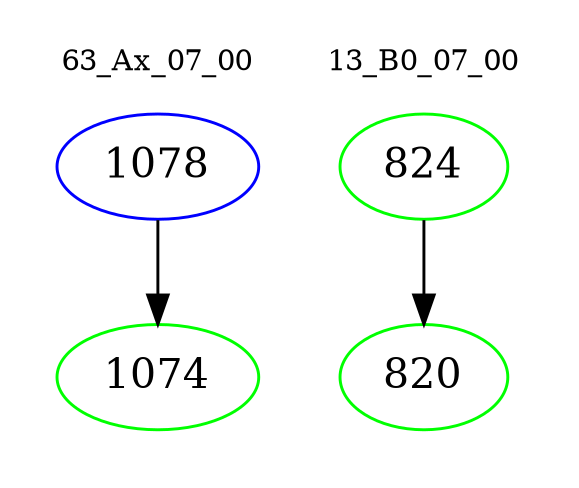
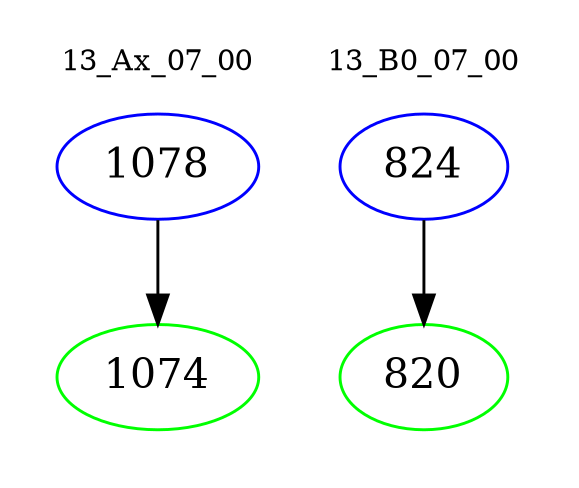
(158, 63) -> (158, 63)
(424, 167) -> (424, 167)
